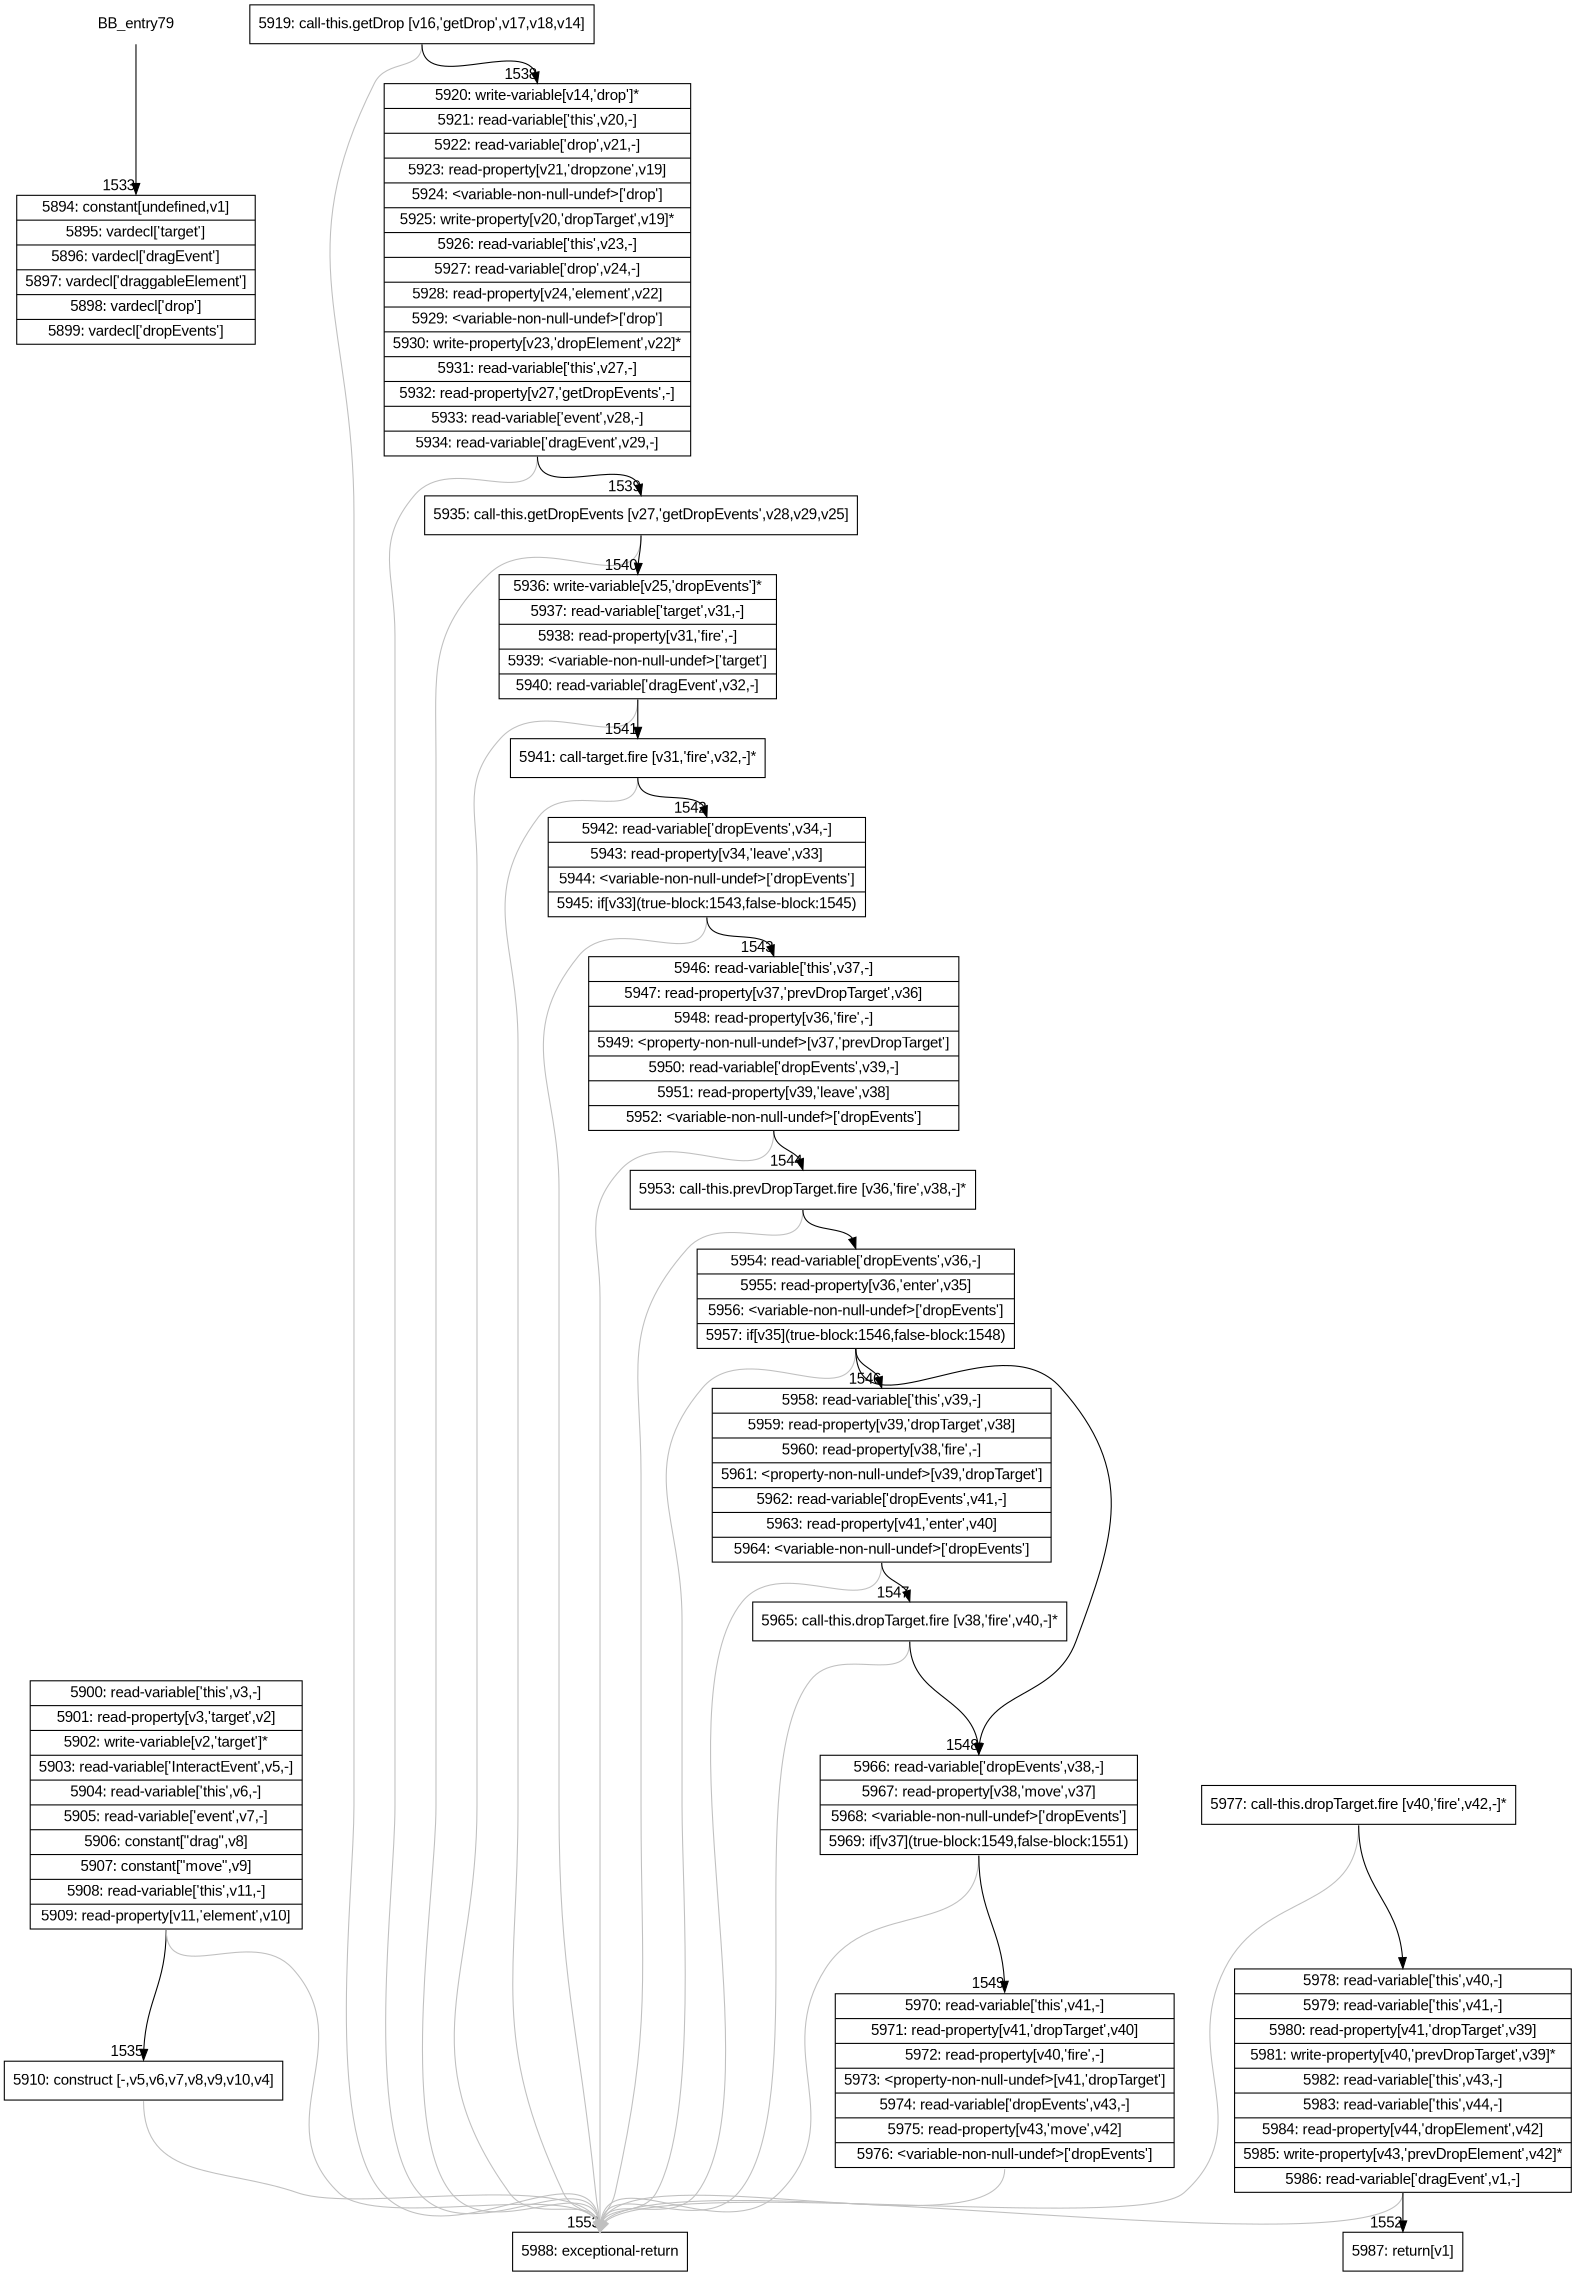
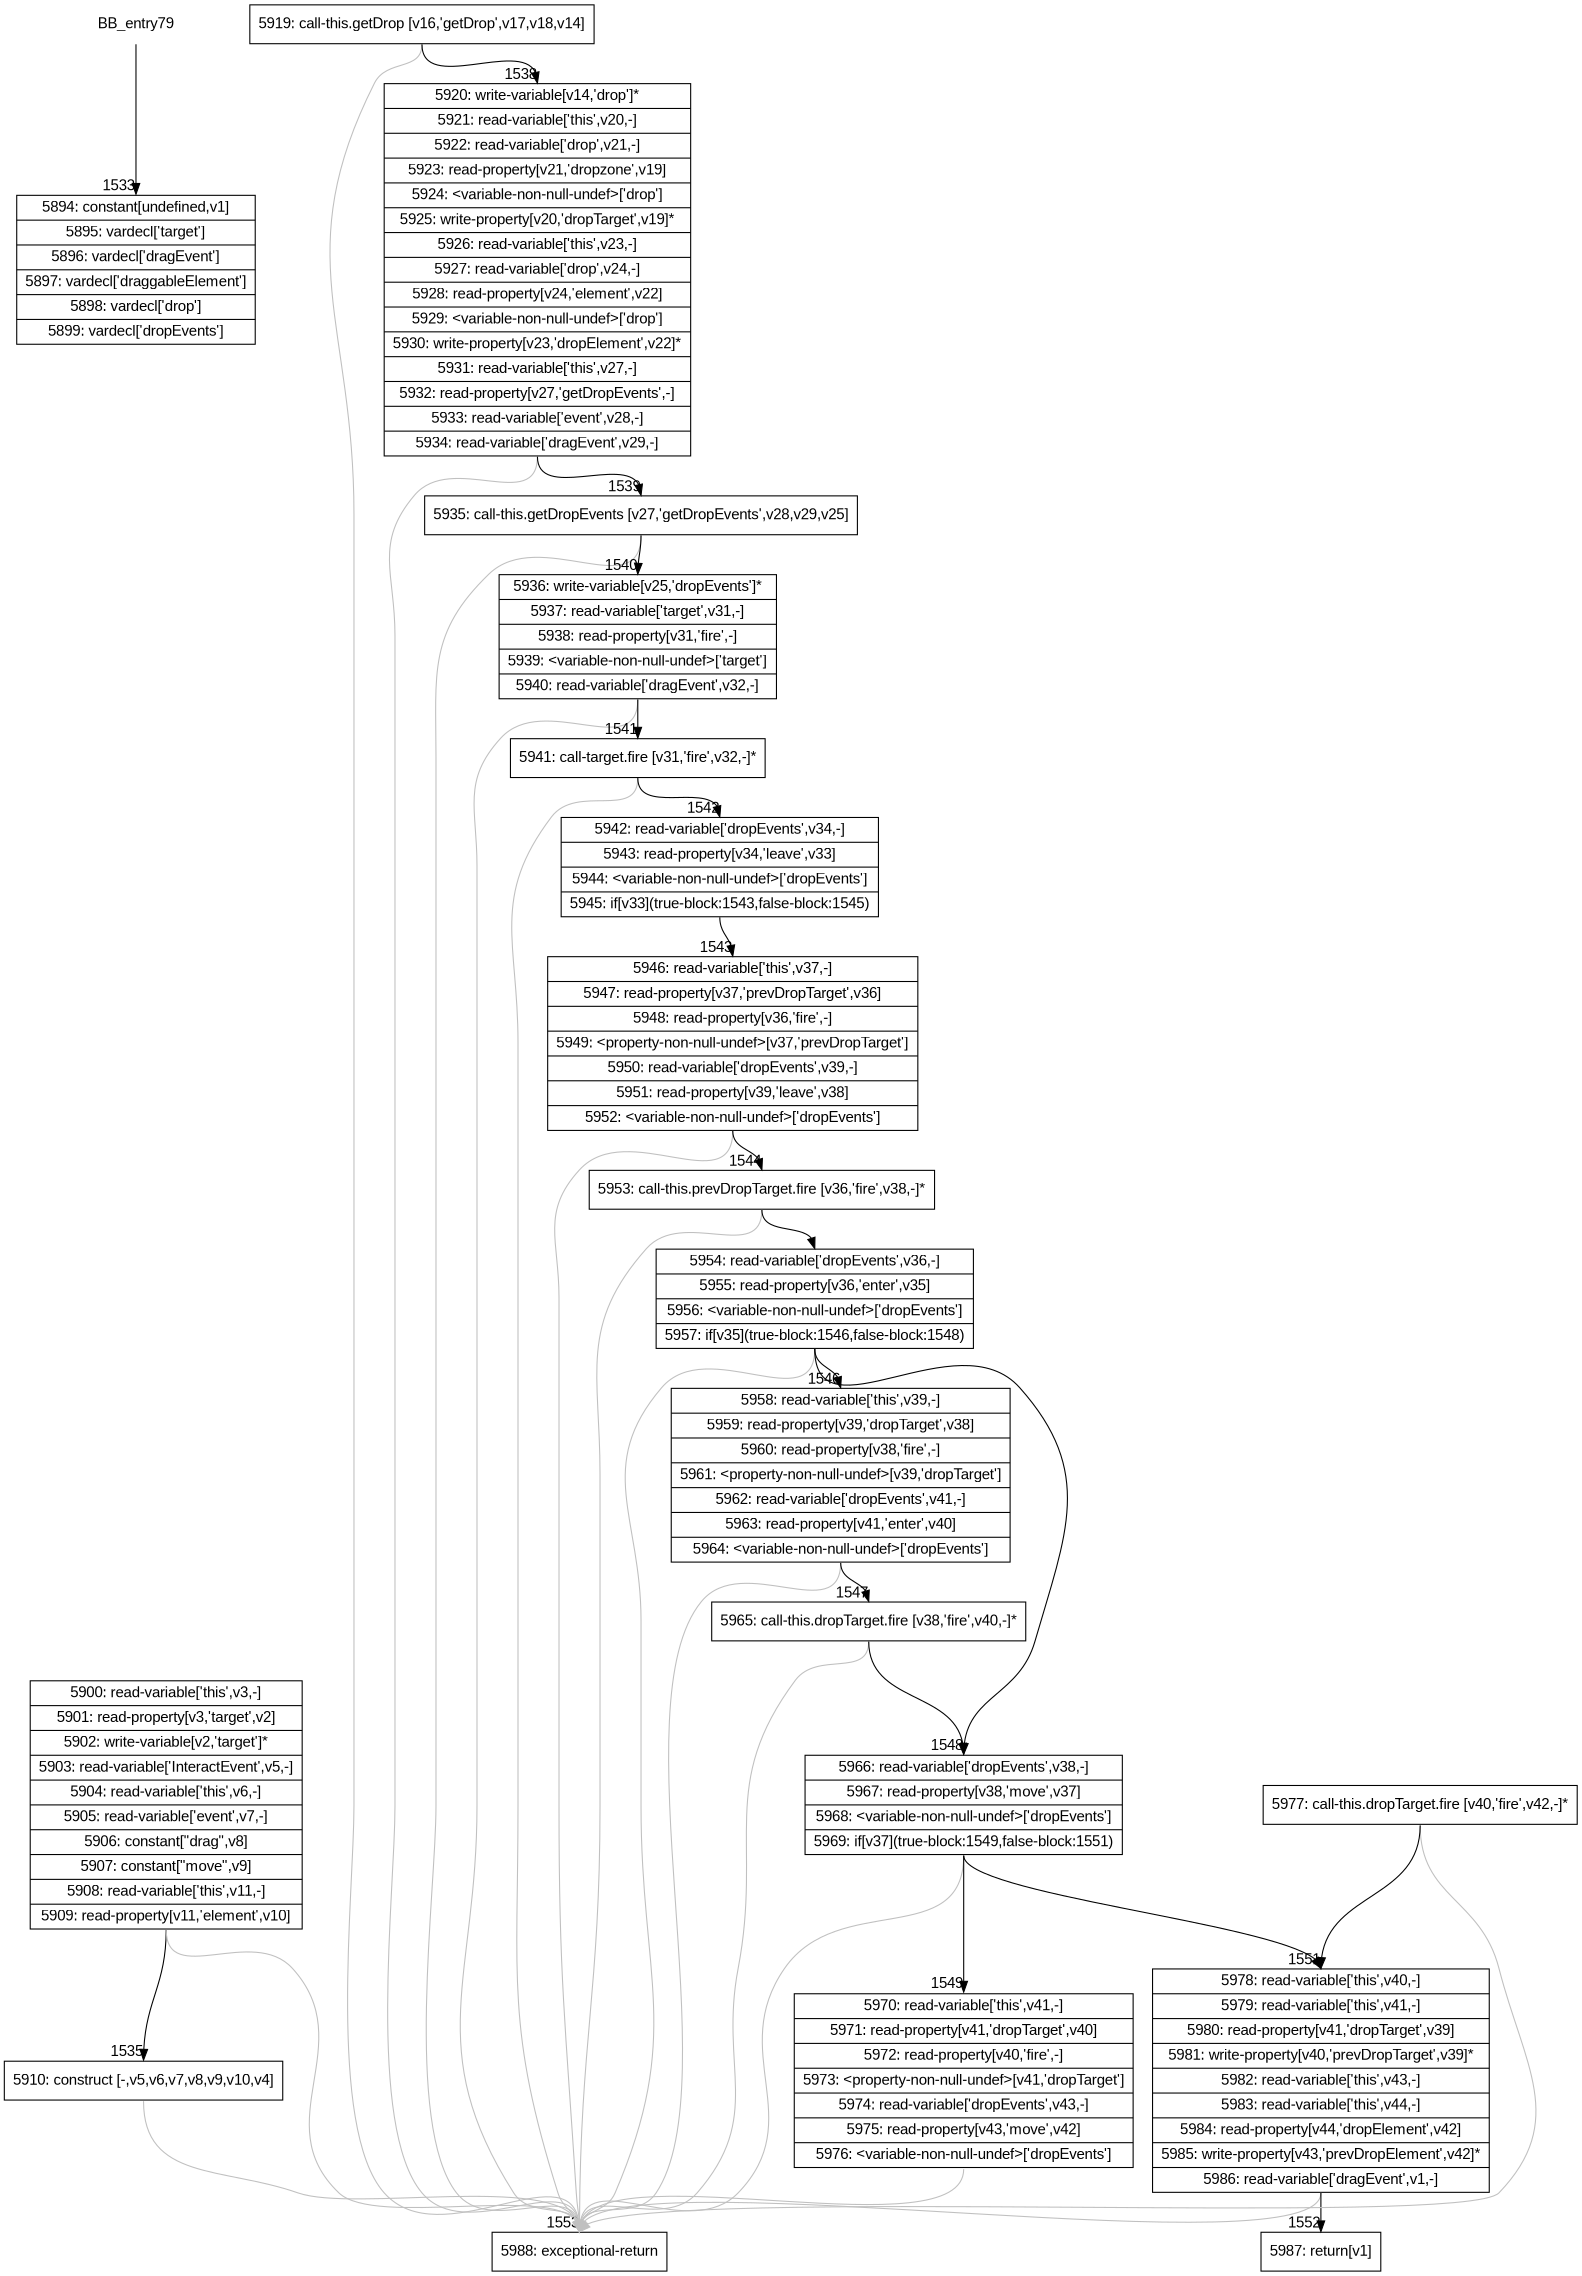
(559, 1510) -> none
none -> (1137, 1911)
